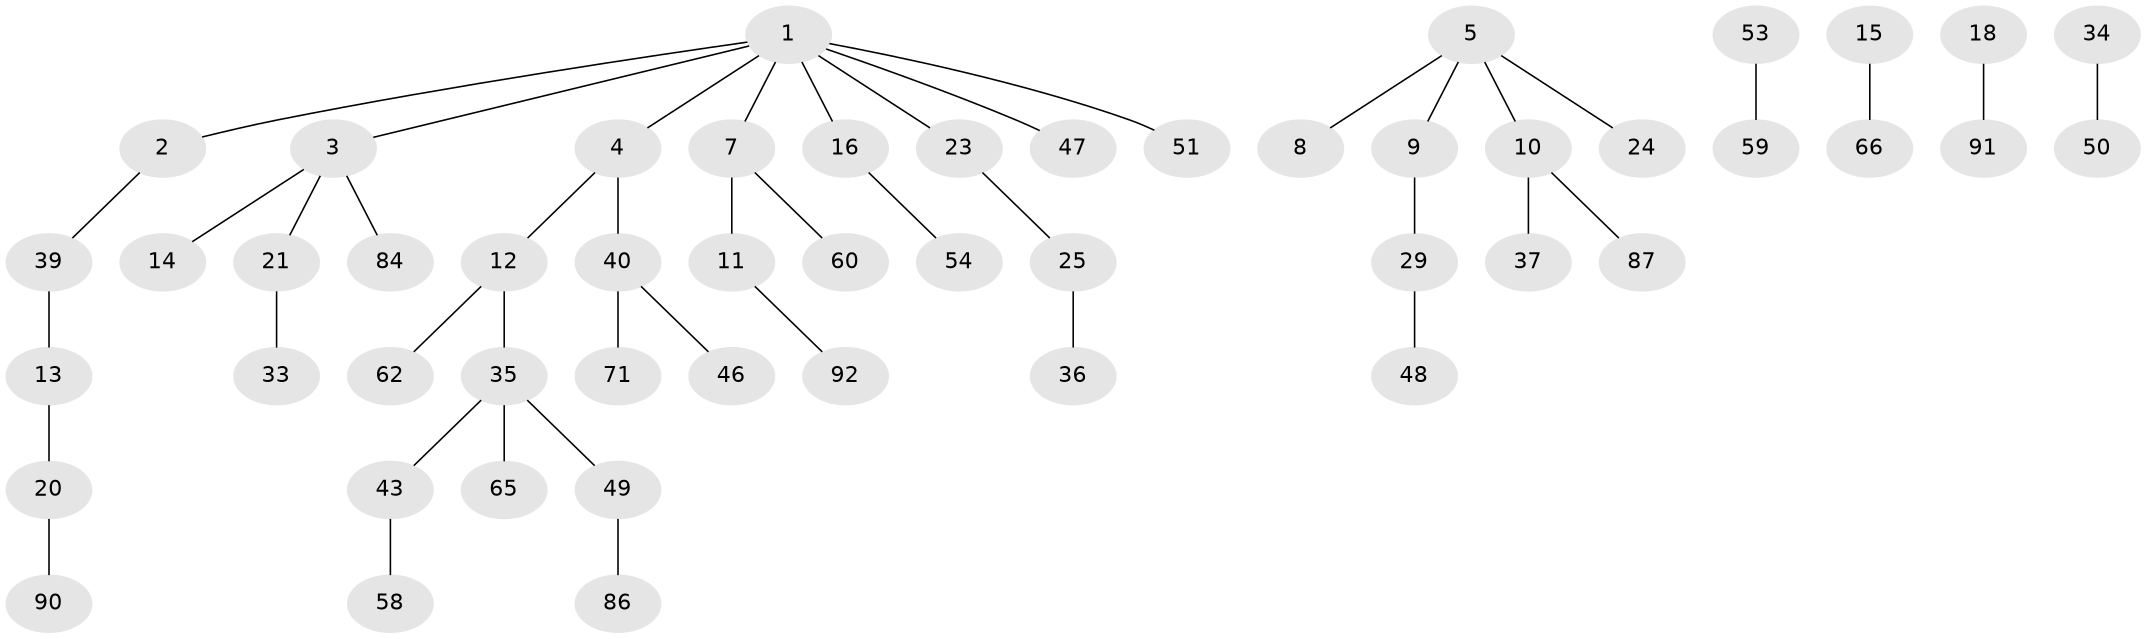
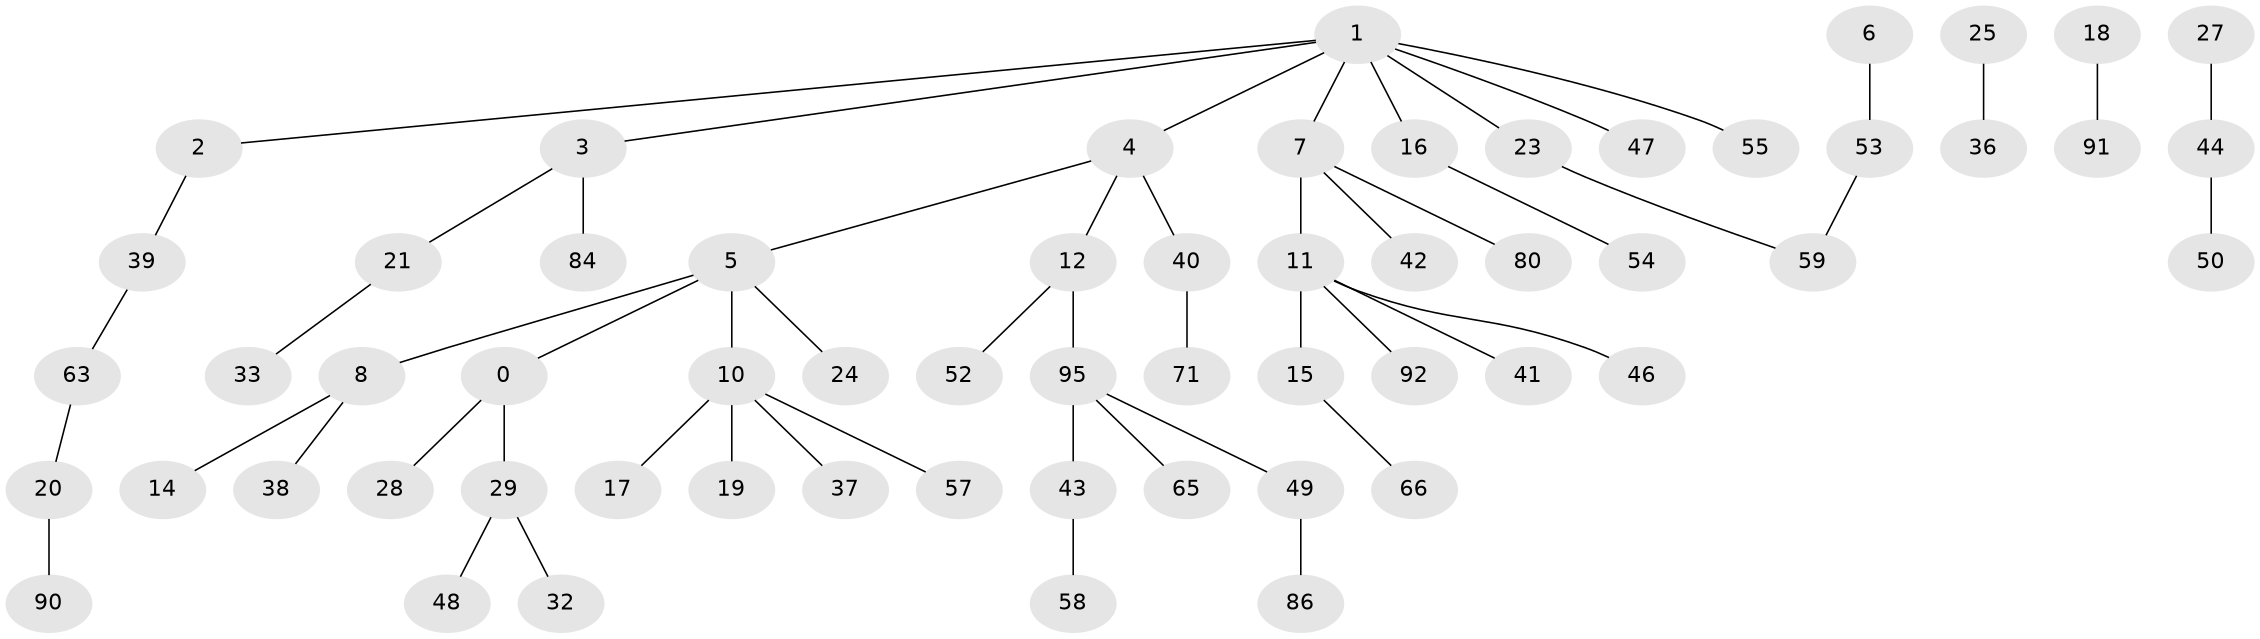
none -> (1870, 35)
(2097, 35) -> (2211, 149)
none -> (2211, 35)
(1187, 149) -> (1756, 149)
(1415, 149) -> (504, 376)
none -> (931, 205)
(1016, 205) -> (1668, 210)
(248, 206) -> (262, 433)
(846, 262) -> (1528, 262)
none -> (1415, 262)
(1642, 262) -> (959, 490)
(675, 319) -> (1472, 319)
none -> (1301, 319)
(49, 376) -> (77, 376)
(390, 376) -> (959, 376)
(504, 376) -> (1073, 376)
none -> (1528, 376)
none -> (277, 490)
none -> (390, 490)
none -> (618, 490)
none -> (732, 490)
none -> (561, 604)
